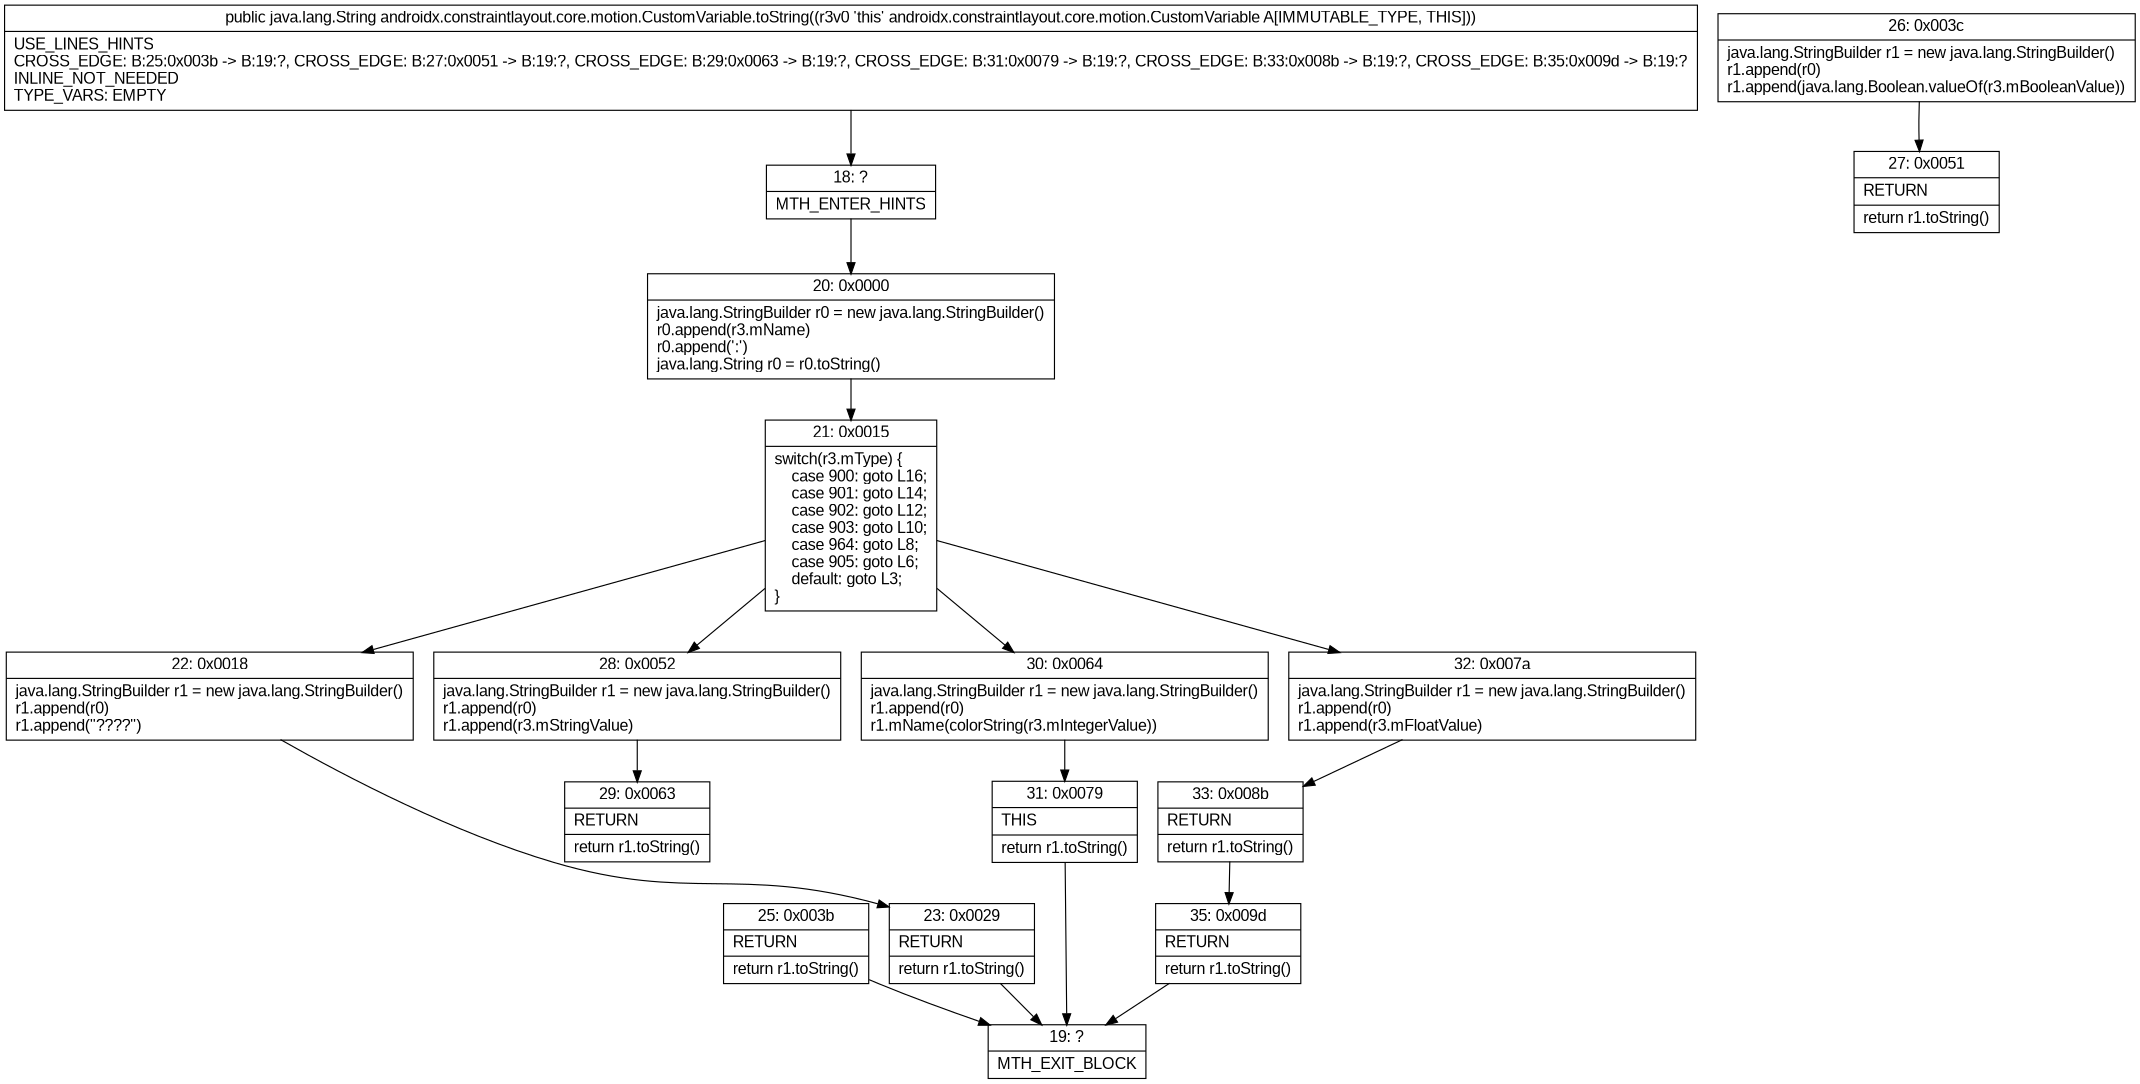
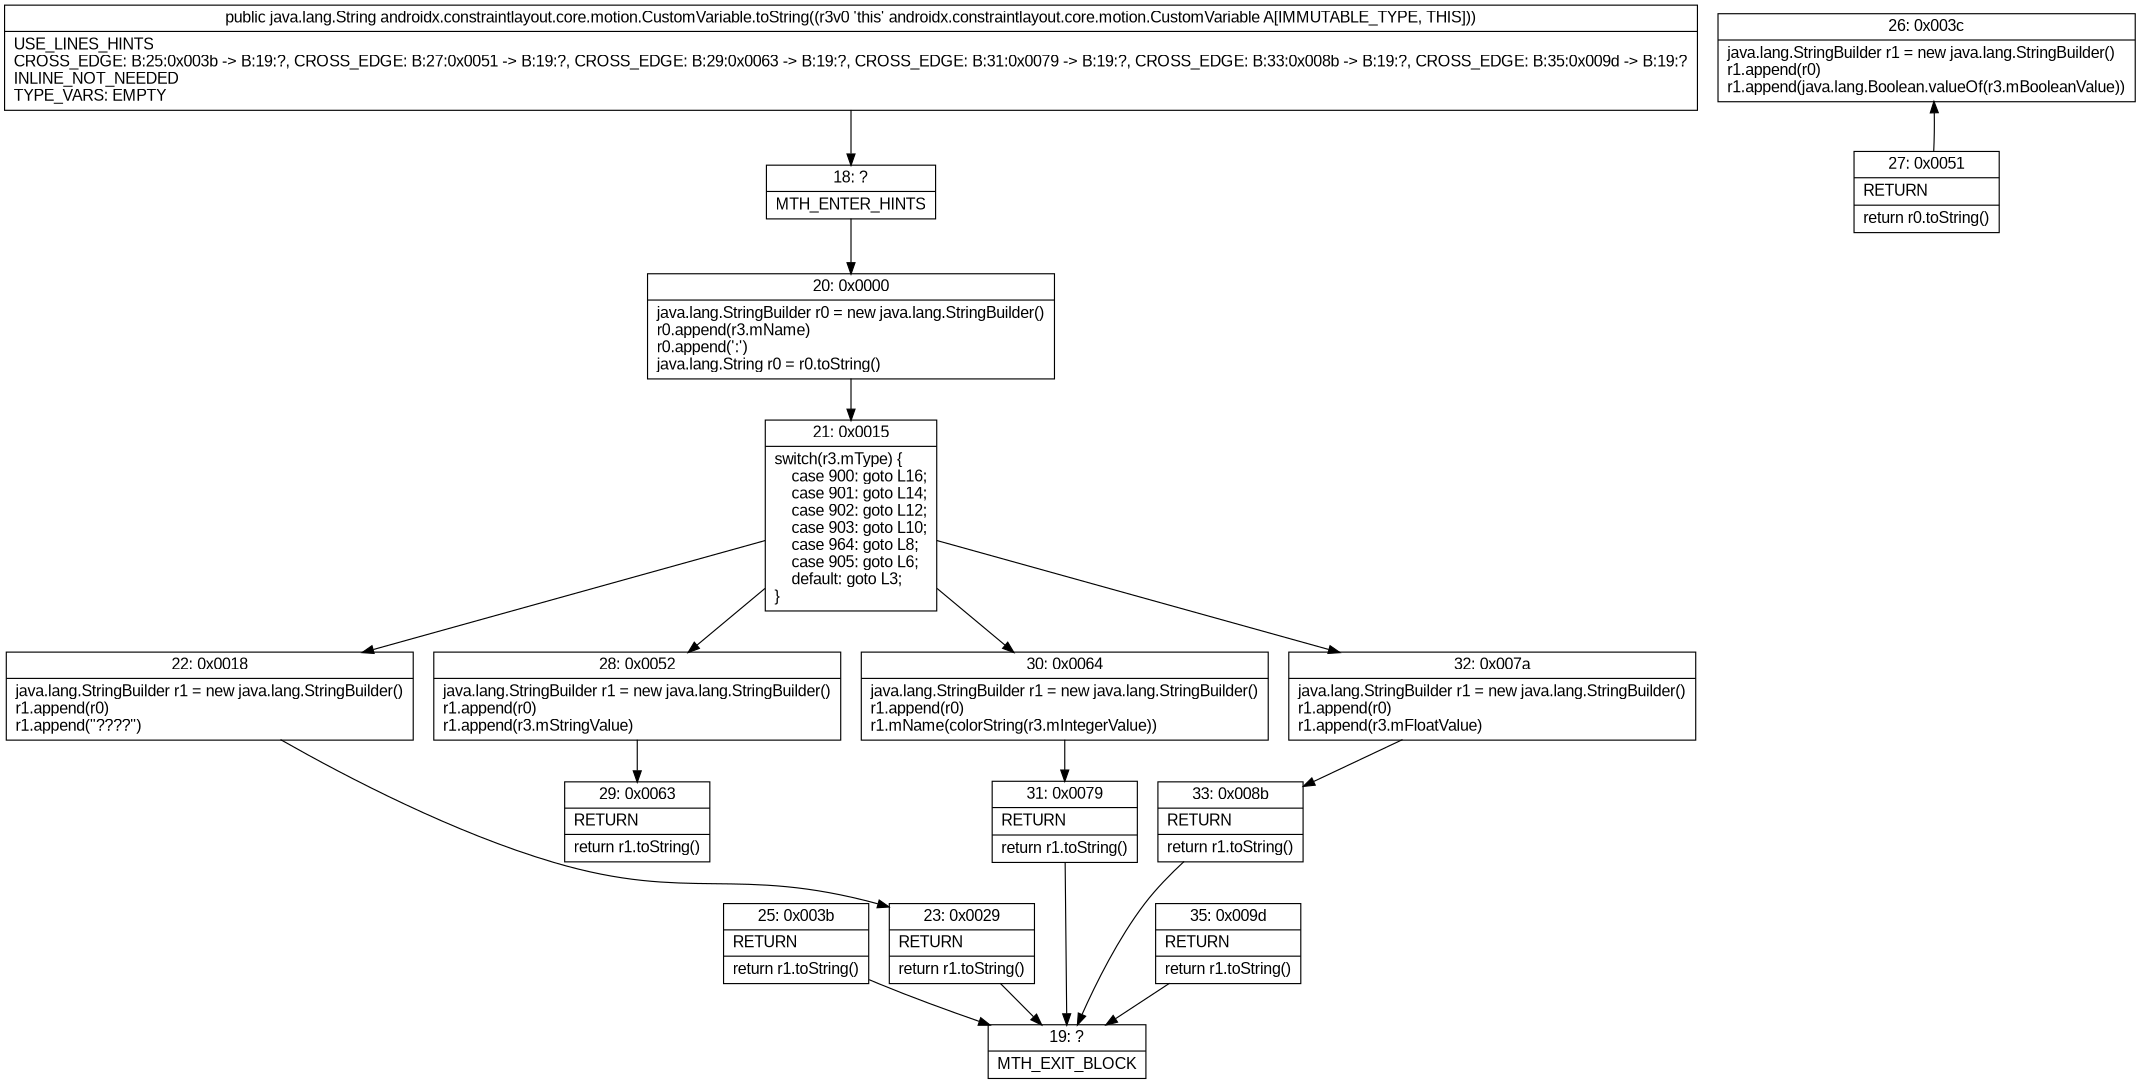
(1919, 121) -> (1934, 132)
(1927, 218) -> (1927, 218)
(1019, 821) -> (1034, 821)
(1229, 877) -> (1125, 932)
